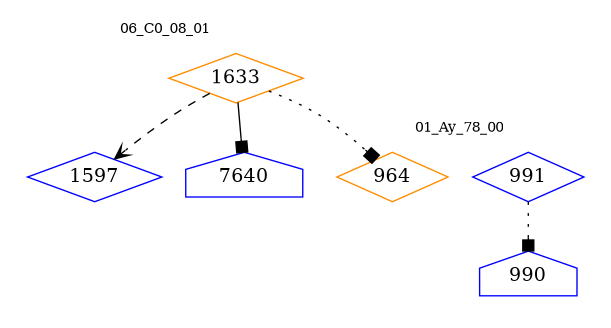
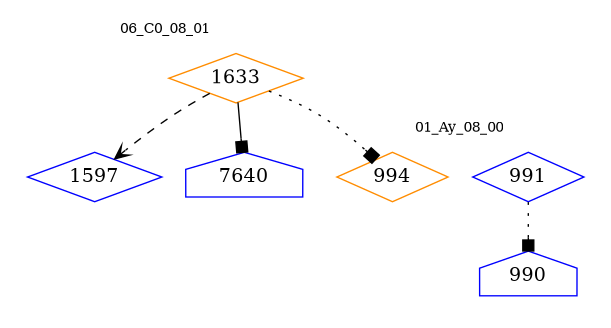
(460, 128) -> (460, 128)
(392, 177) -> (392, 177)
